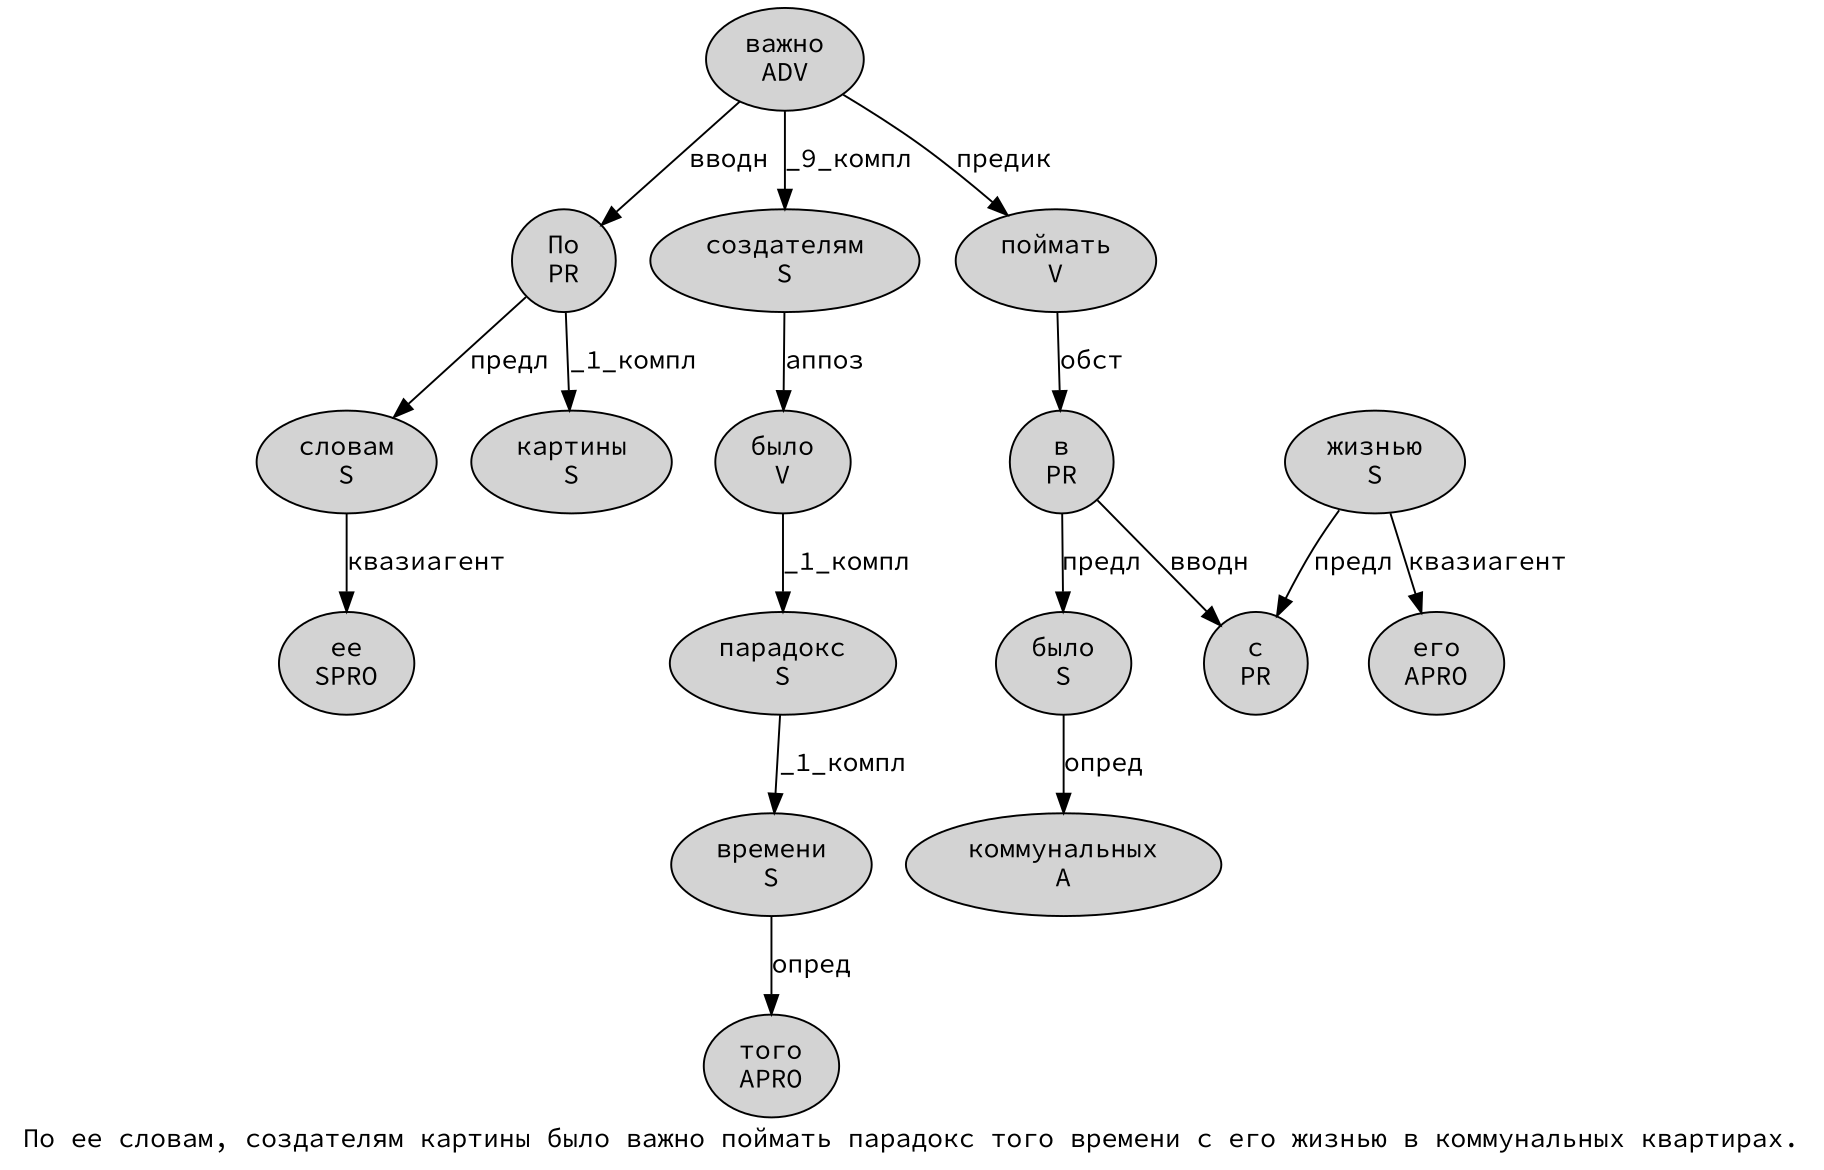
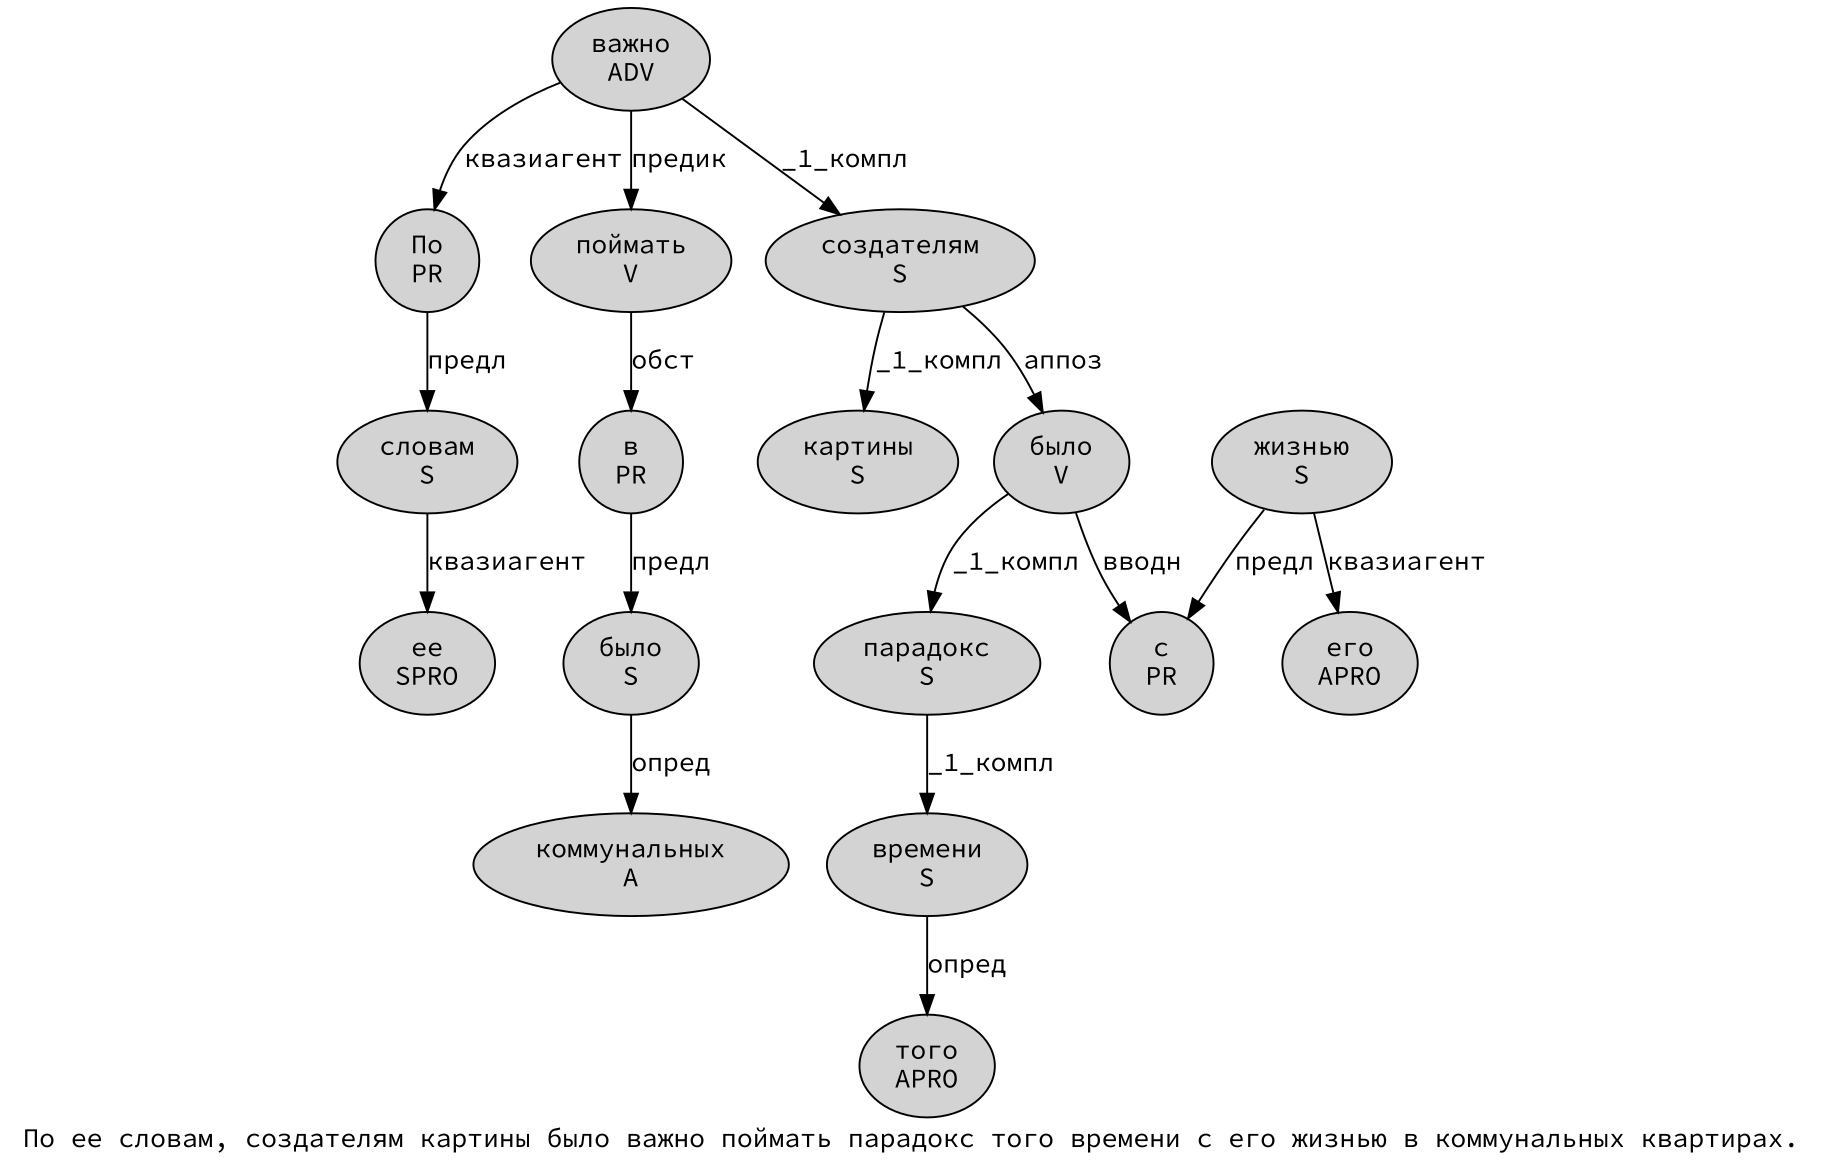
(729, 160) -> (544, 160)
(849, 160) -> (845, 160)
(567, 351) -> (874, 351)
(1152, 556) -> (1094, 561)
